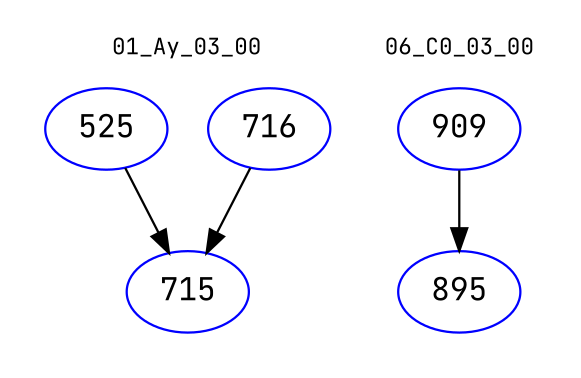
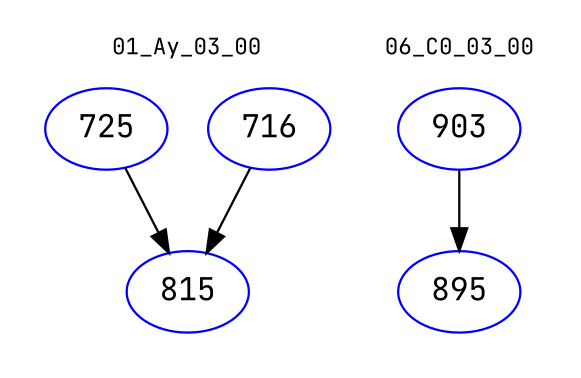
(106, 129) -> (106, 129)
(459, 129) -> (459, 129)
(188, 292) -> (188, 292)
